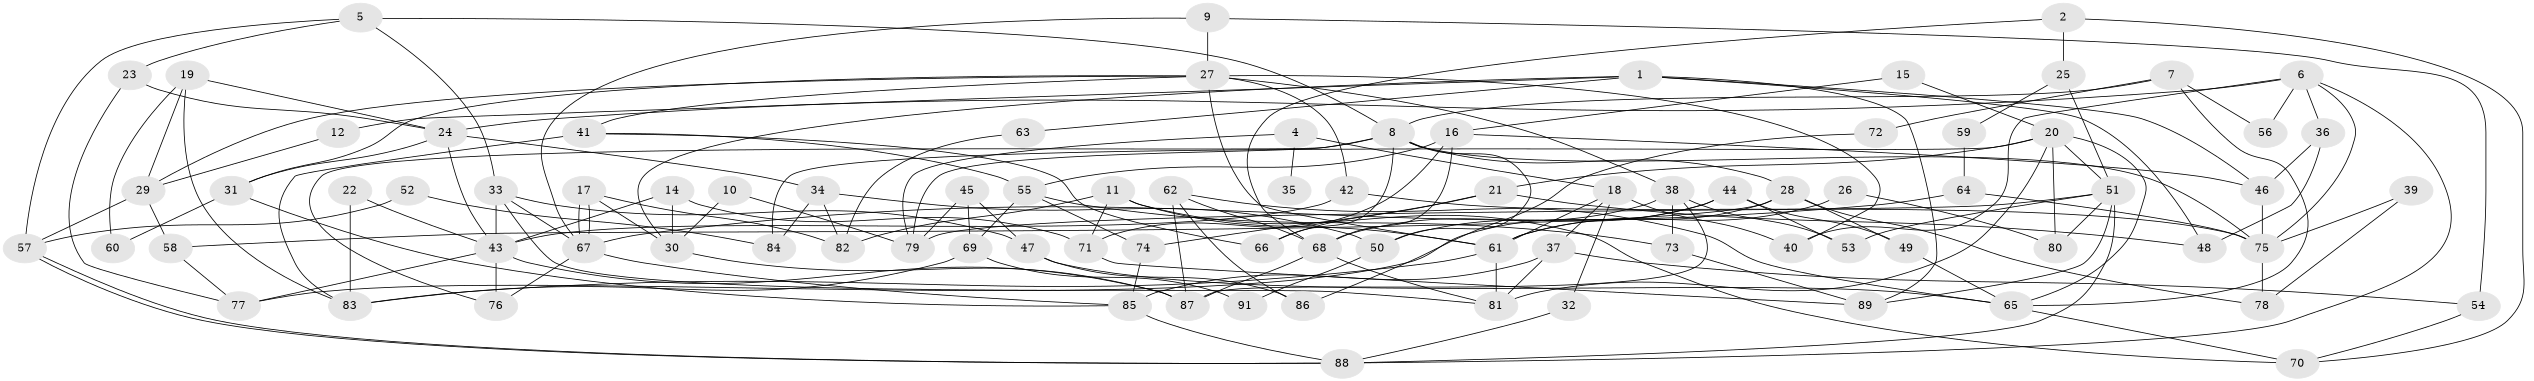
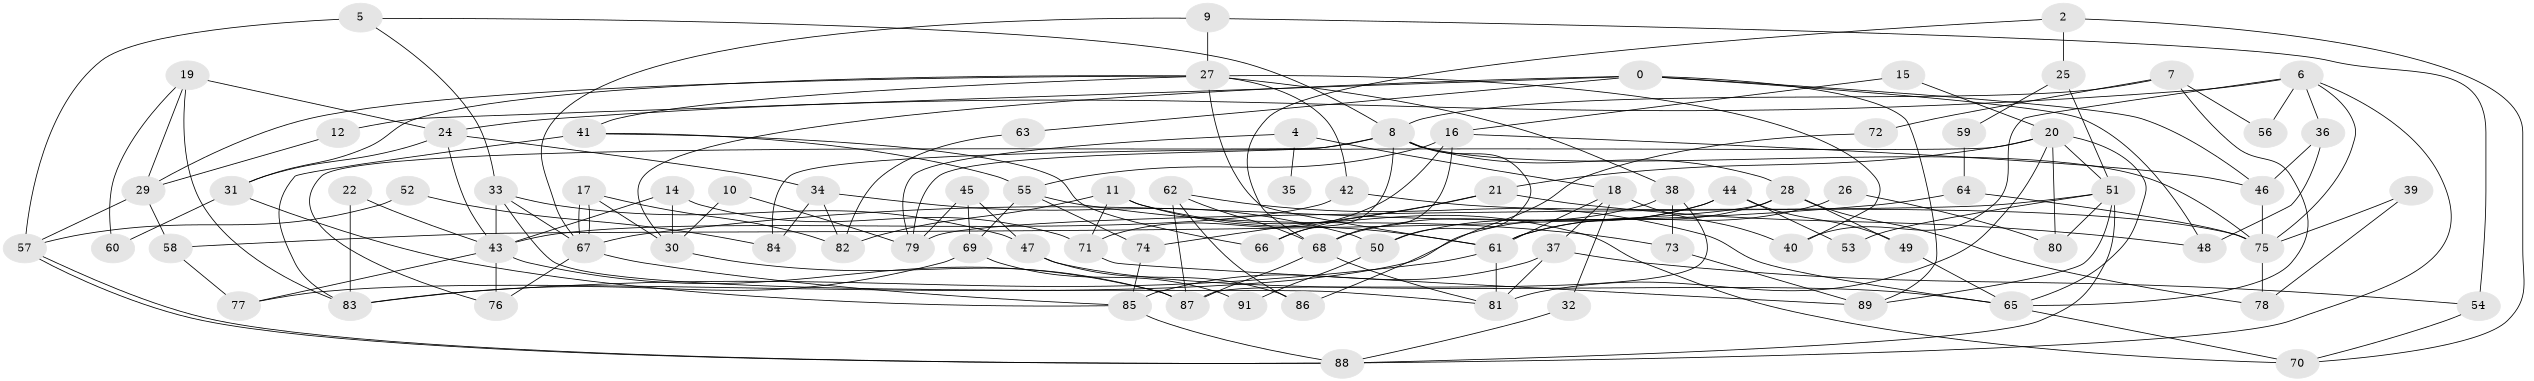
(130, 75) -> none
(1640, 75) -> (1640, 75)
(1790, 225) -> none
